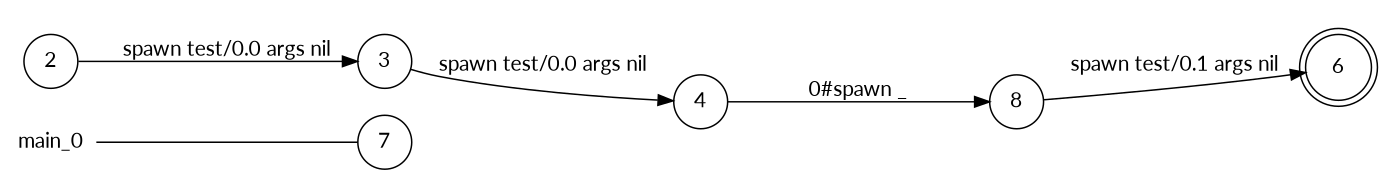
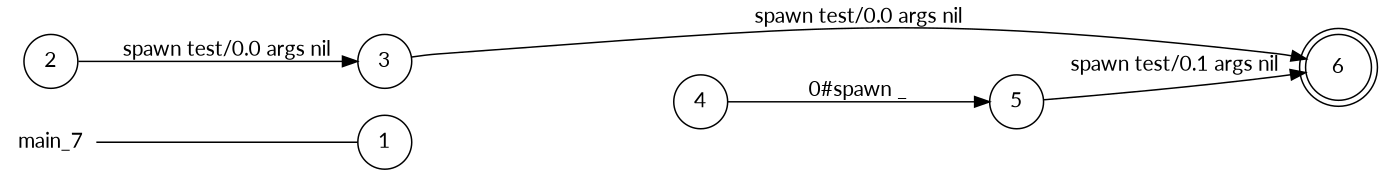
(533, 90) -> (852, 28)
(1017, 102) -> (1017, 102)
(51, 142) -> (51, 142)
(385, 142) -> (385, 142)
